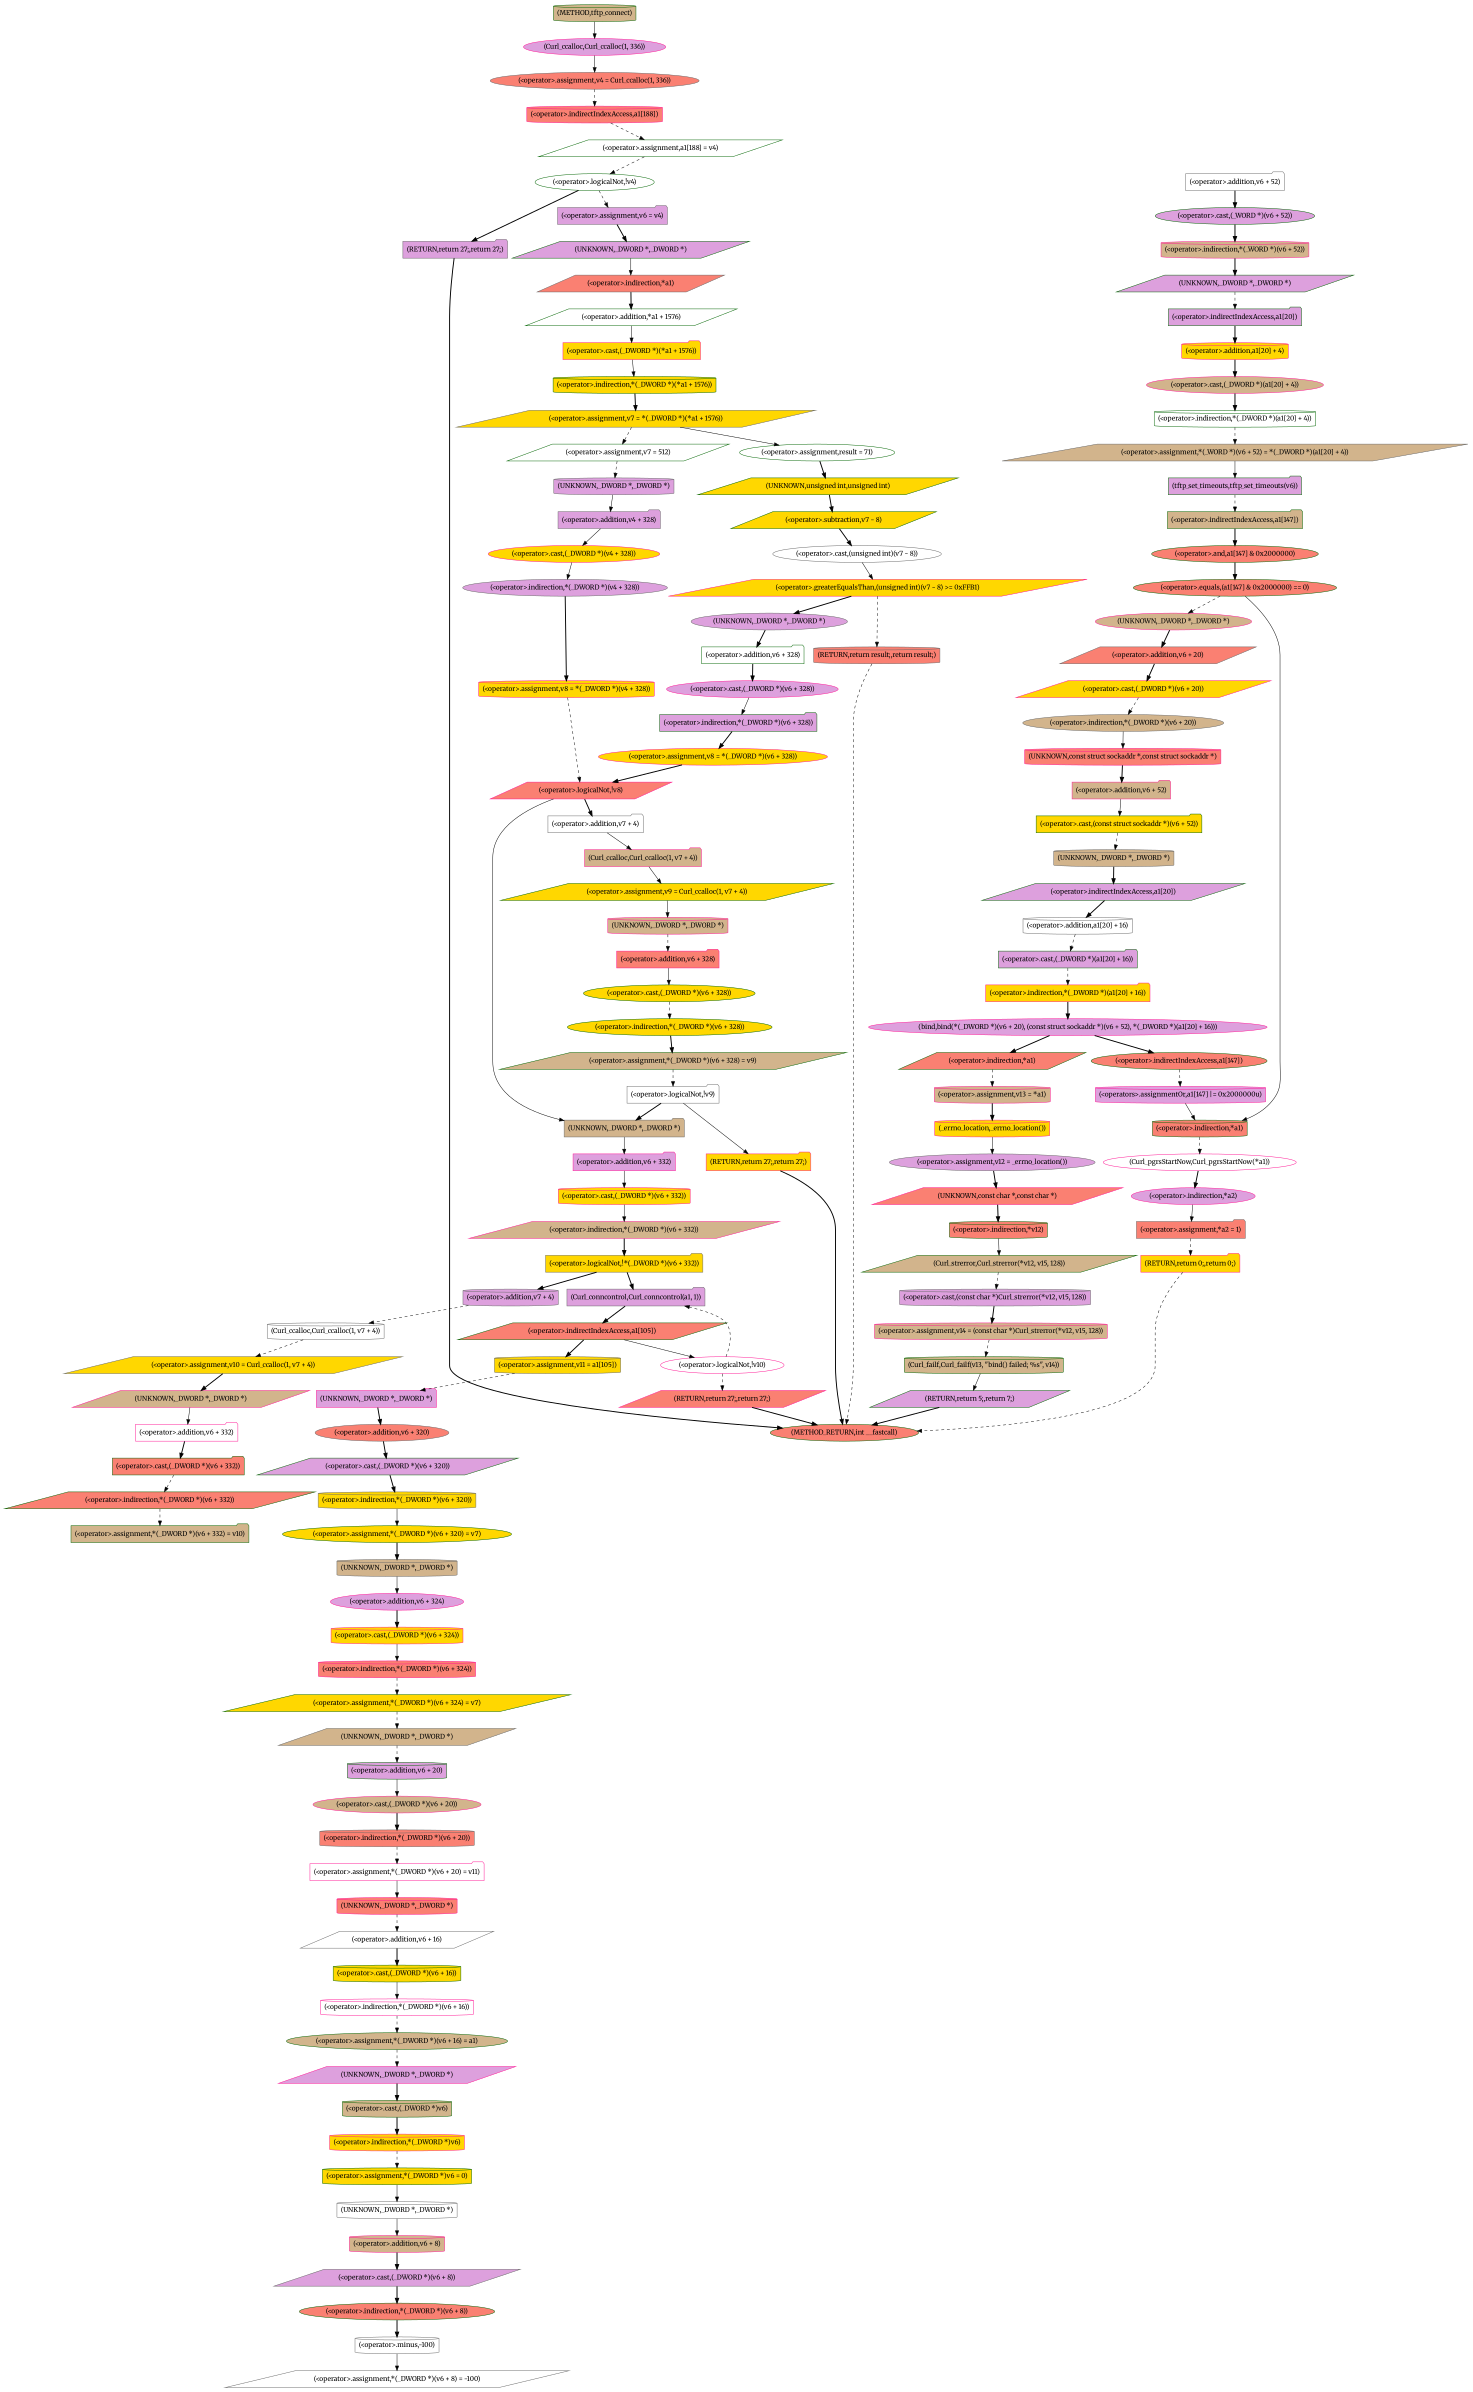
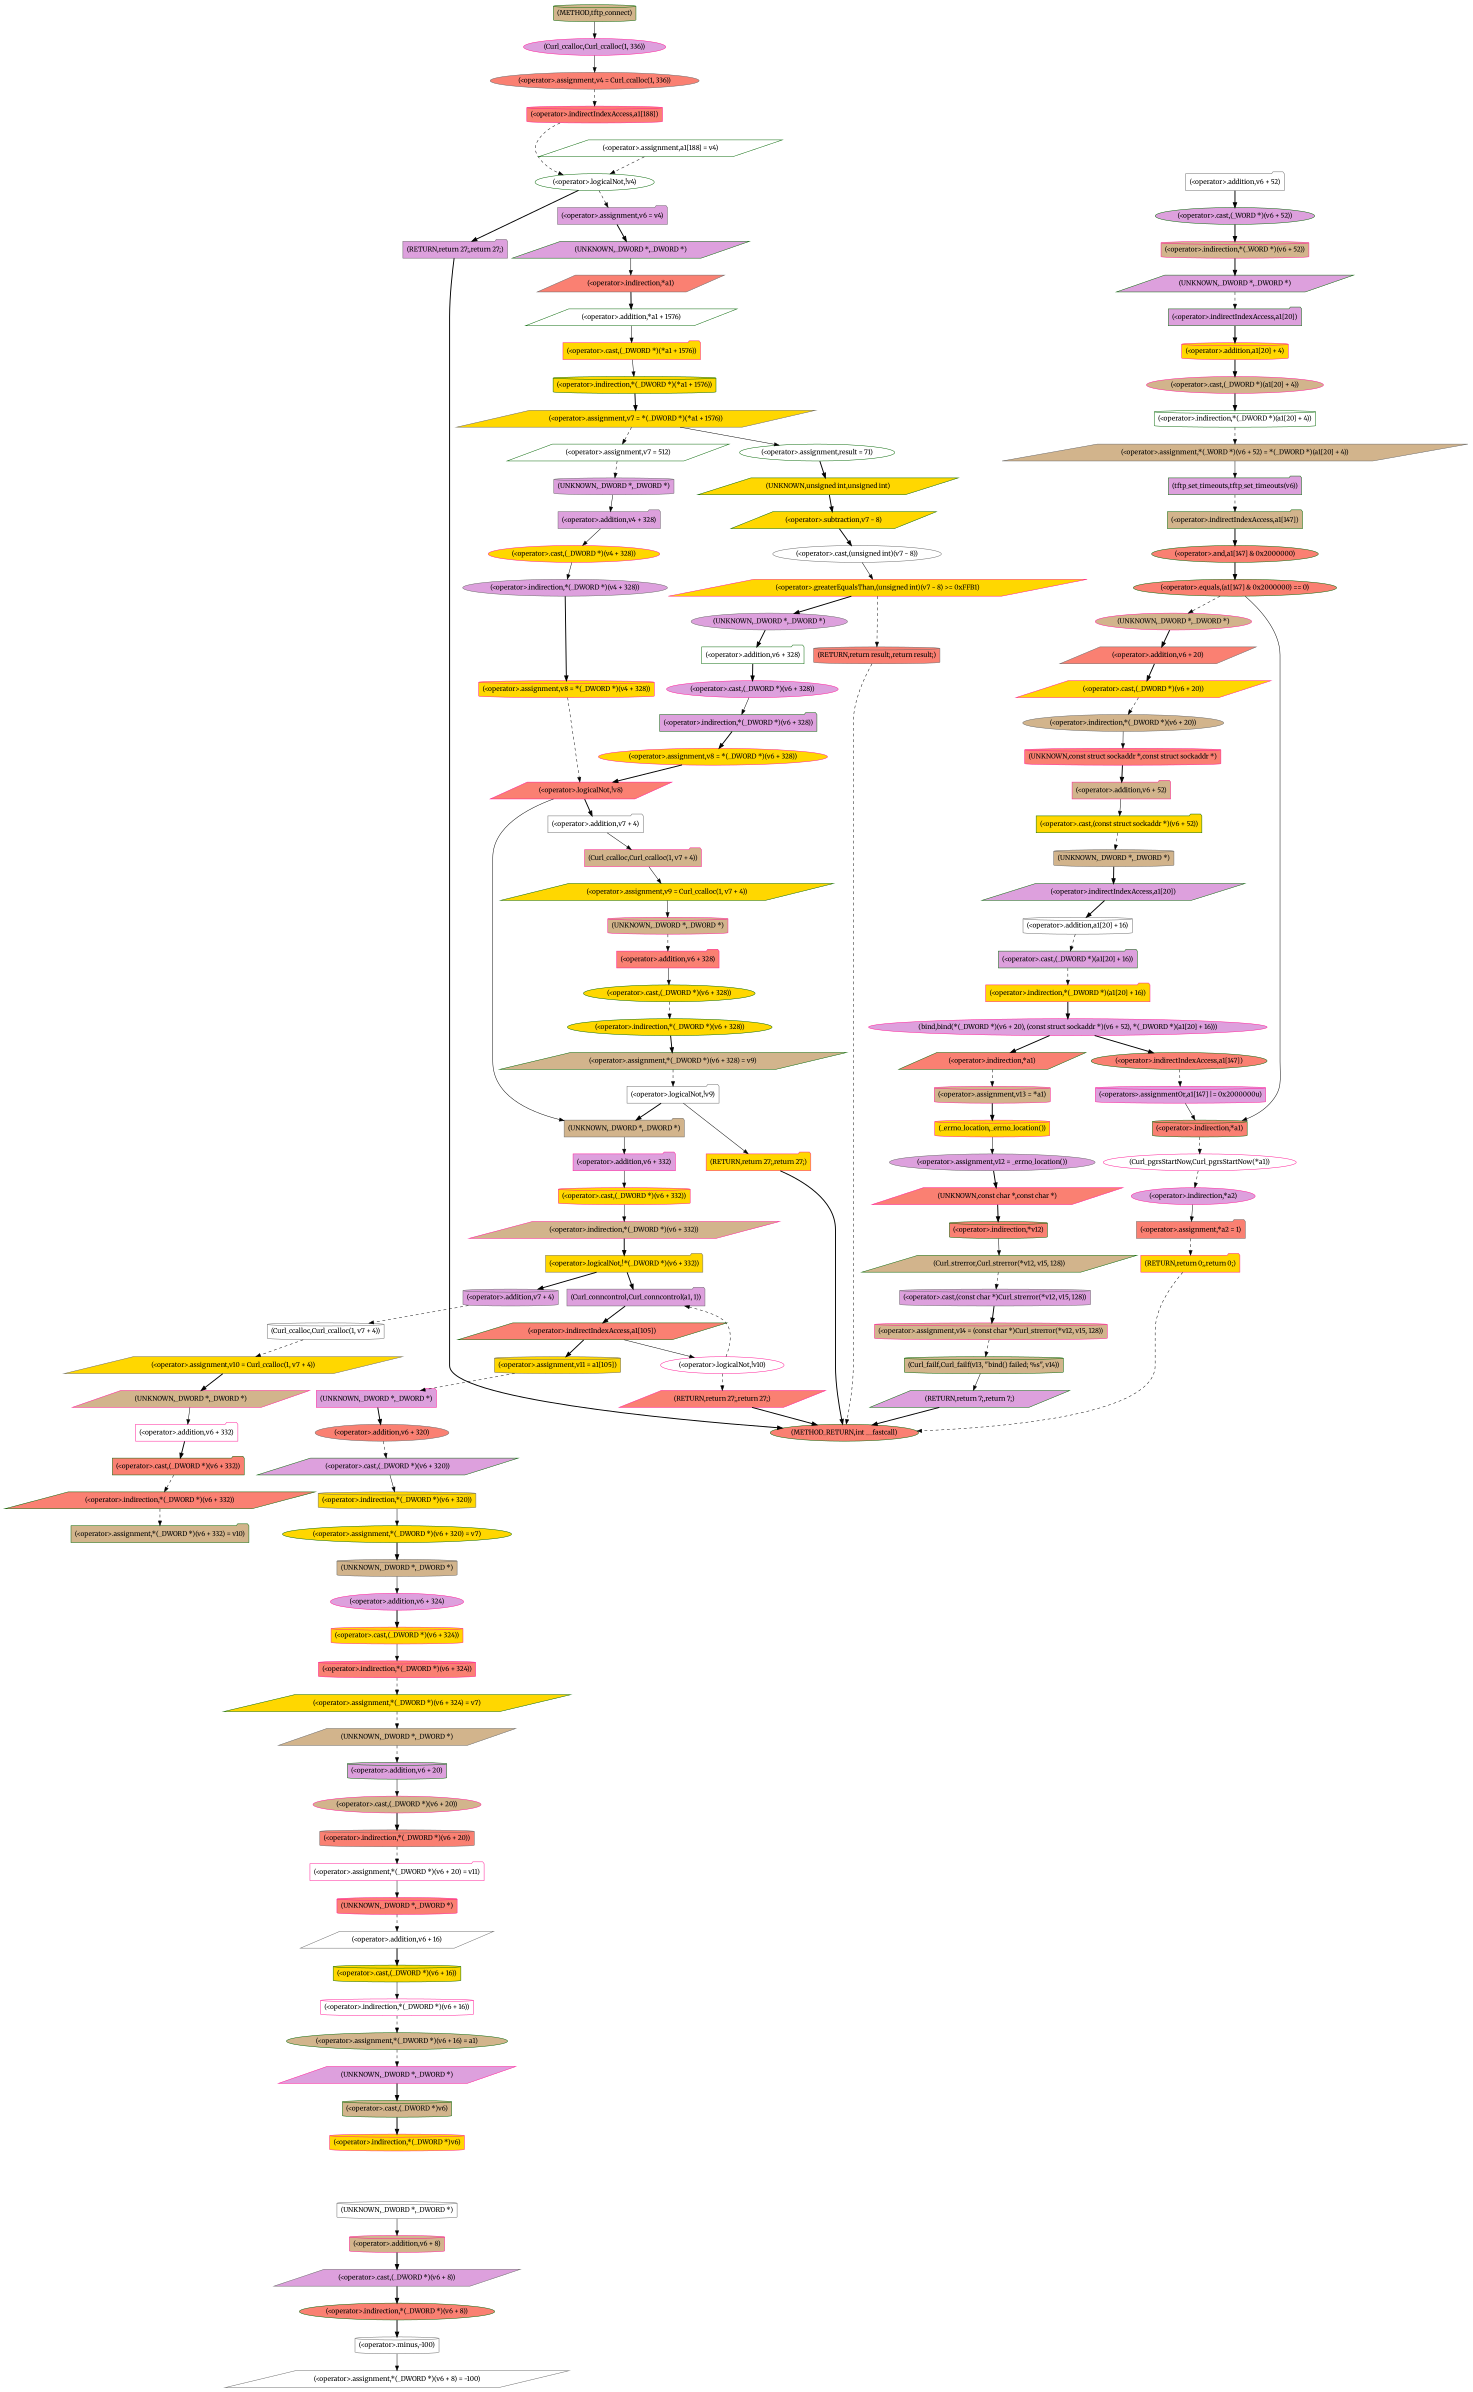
(625, 130) -> (535, 148)
(1197, 1177) -> (1197, 1177)
(970, 1399) -> (970, 1399)
(384, 1447) -> (384, 1447)
(392, 1481) -> (392, 1481)
(397, 2176) -> none
